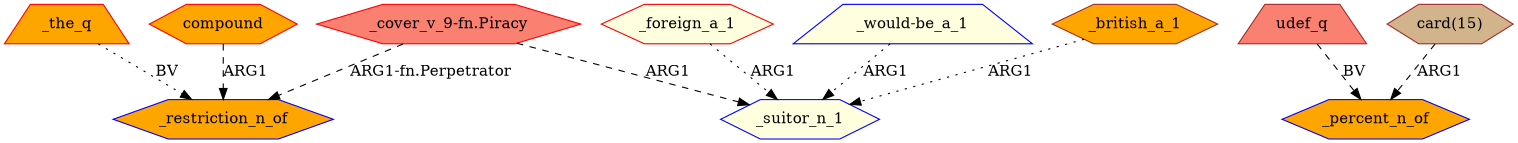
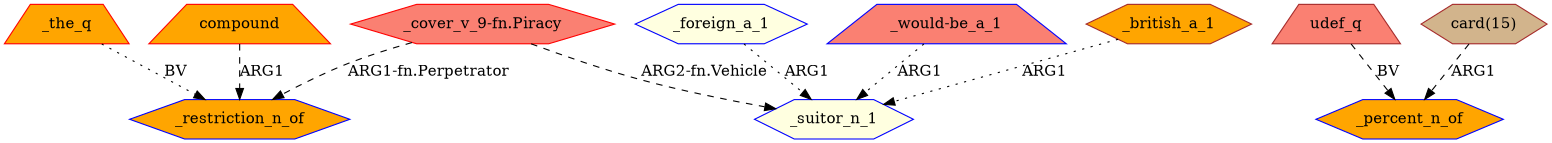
(223, 24) -> (240, 24)
(687, 24) -> (721, 24)
(913, 24) -> (947, 24)
(668, 72) -> (704, 72)
